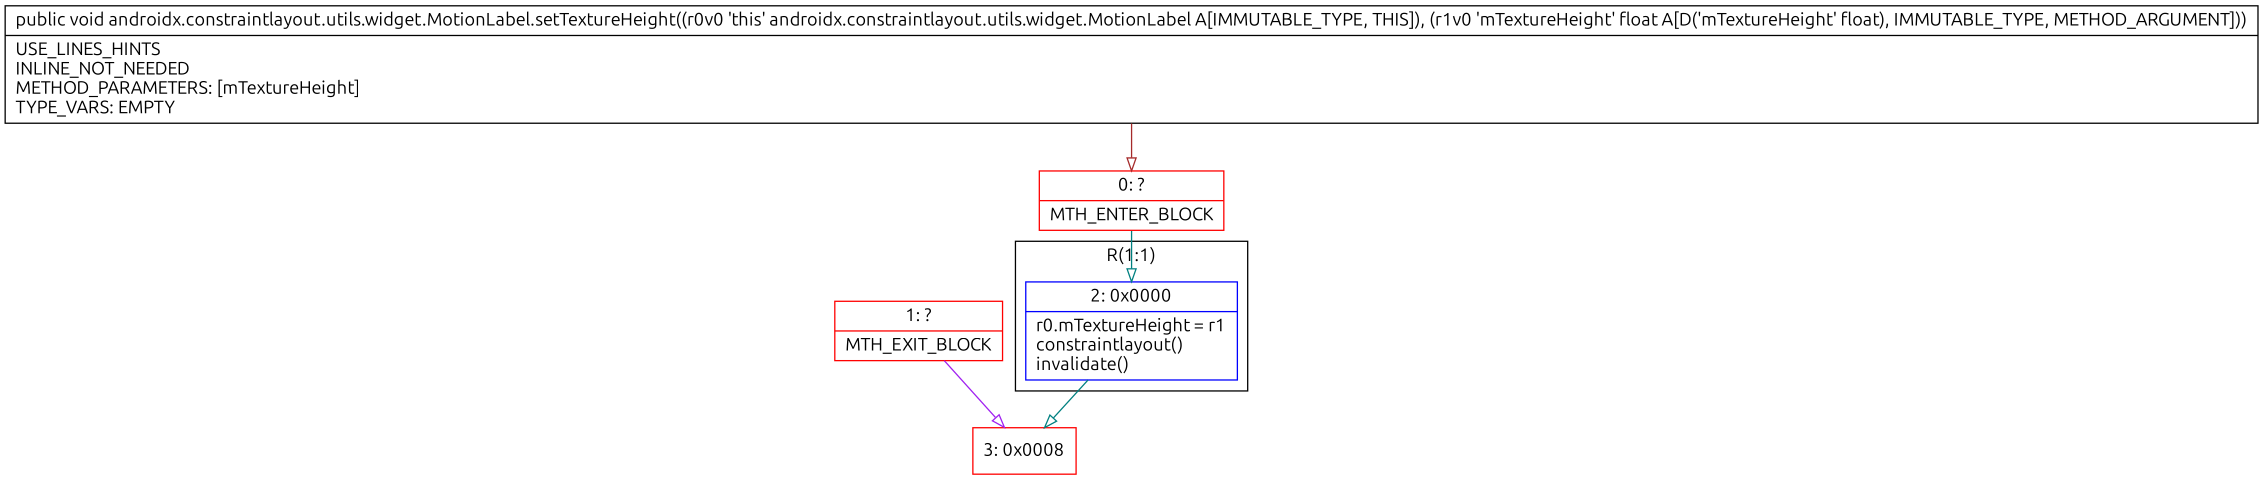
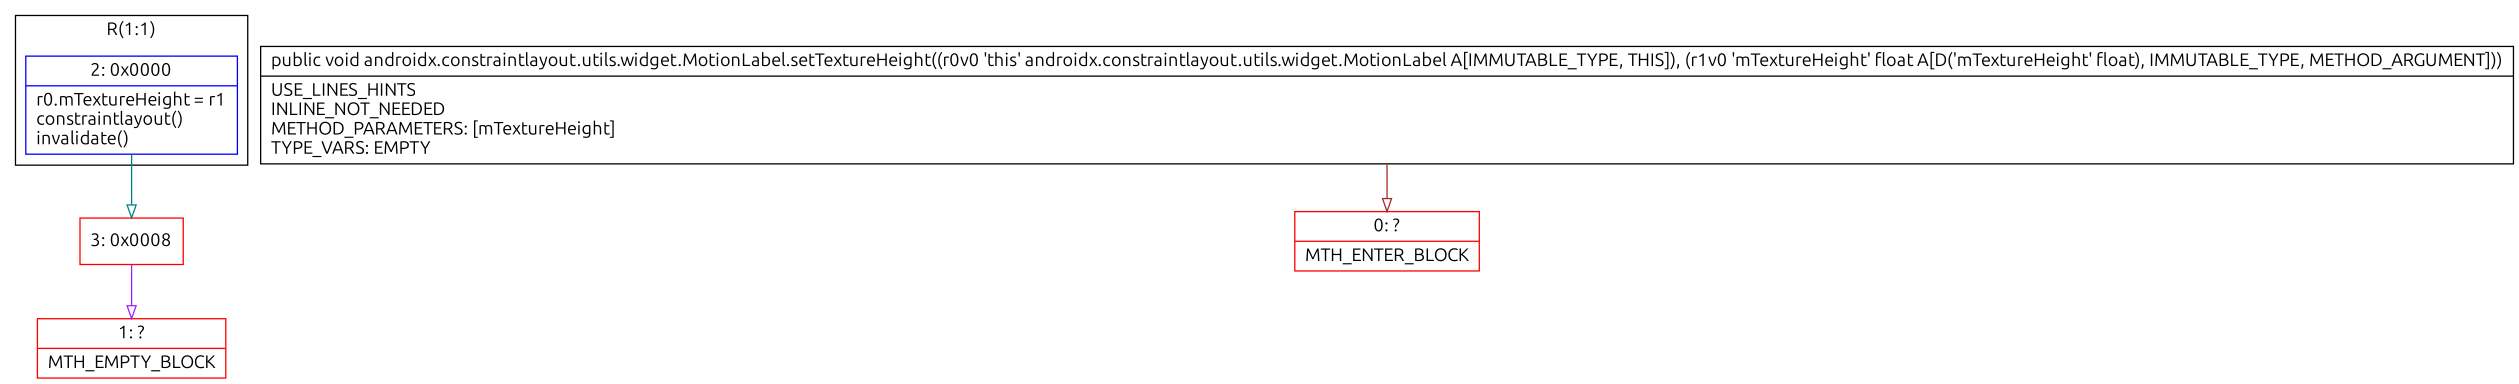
(1132, 250) -> none
(919, 345) -> (132, 363)
(970, 389) -> (132, 285)
